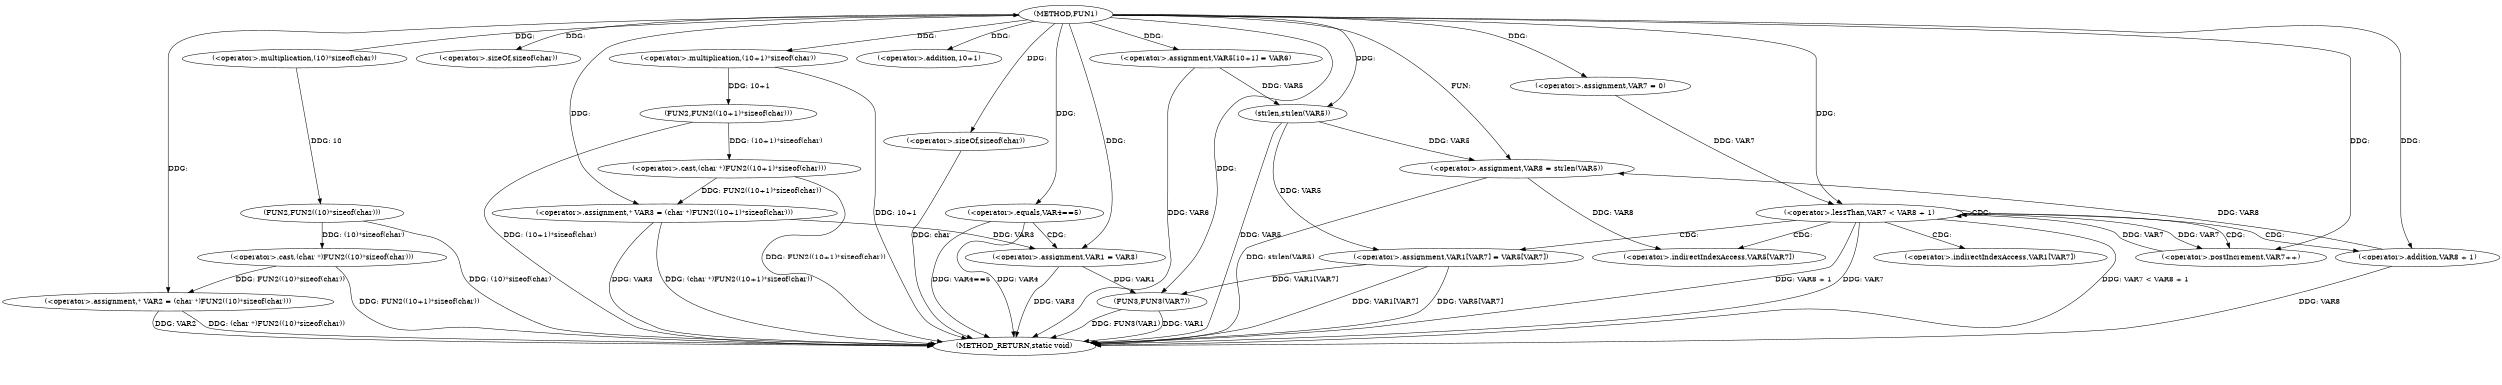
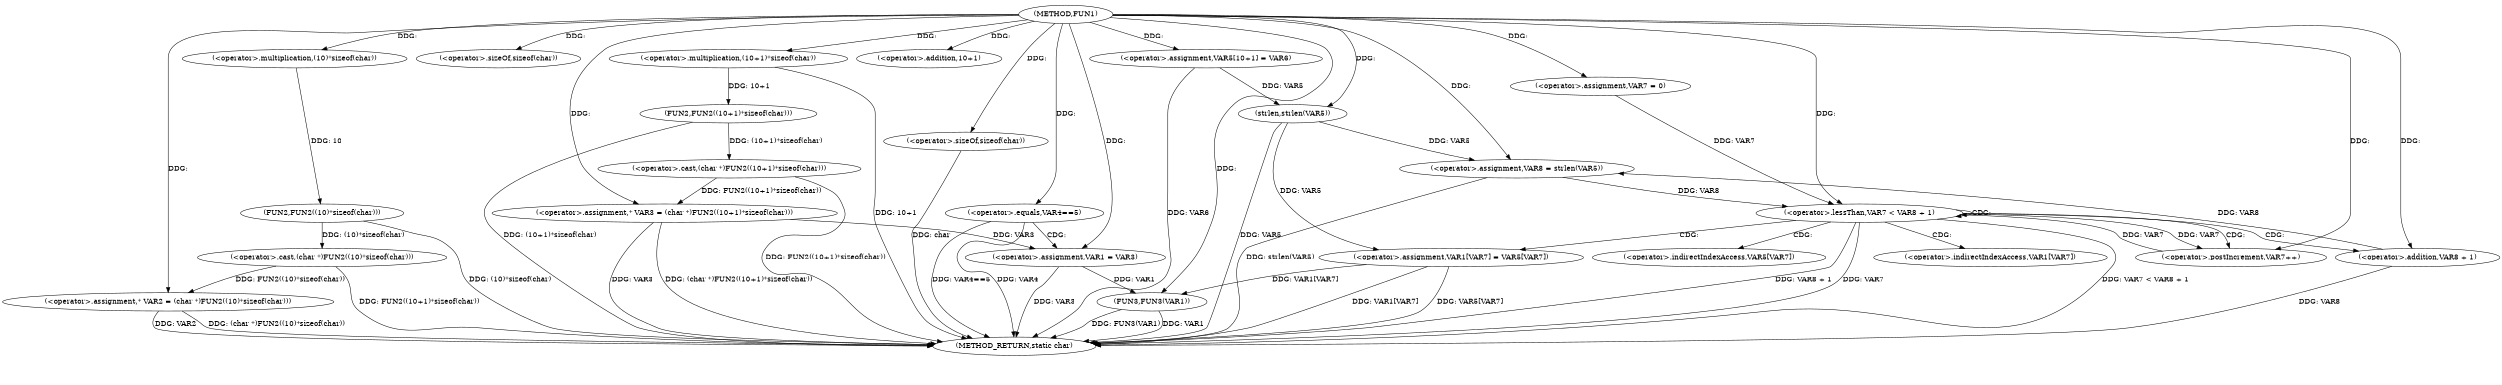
(564, 30) -> (672, 18)
(1462, 86) -> (1462, 86)
(1589, 219) -> (1672, 194)
(1152, 302) -> (1152, 302)
(1014, 346) -> (1014, 346)
